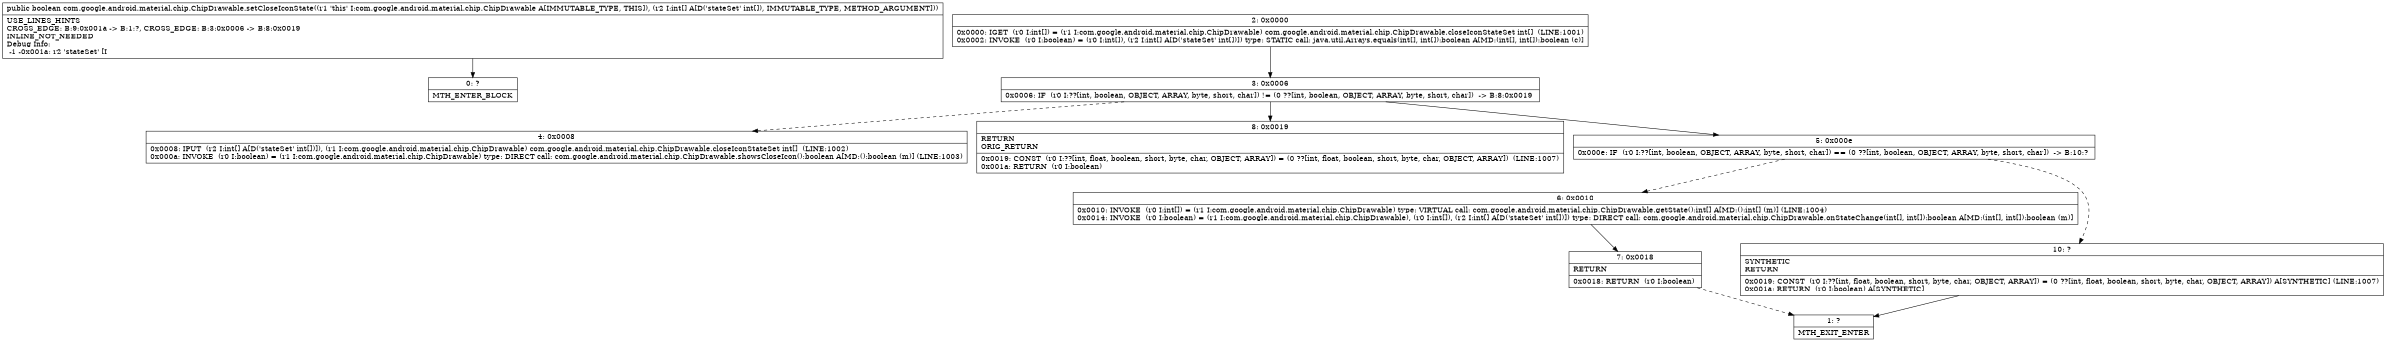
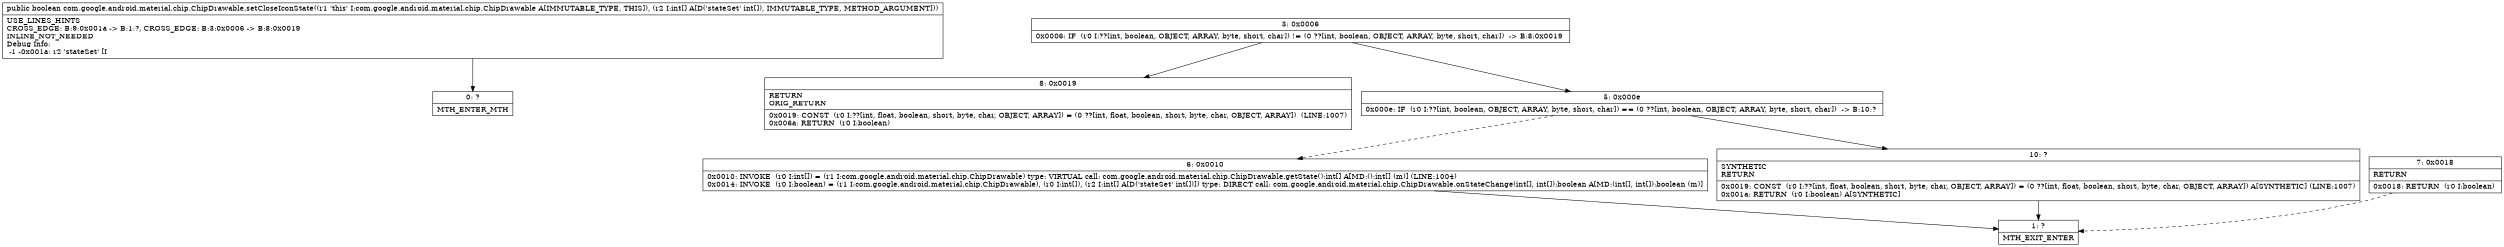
(1270, 31) -> none
(473, 96) -> (473, 109)
(557, 147) -> none
(1043, 167) -> (831, 123)
(2061, 178) -> (1786, 132)
(1602, 236) -> (1714, 210)
